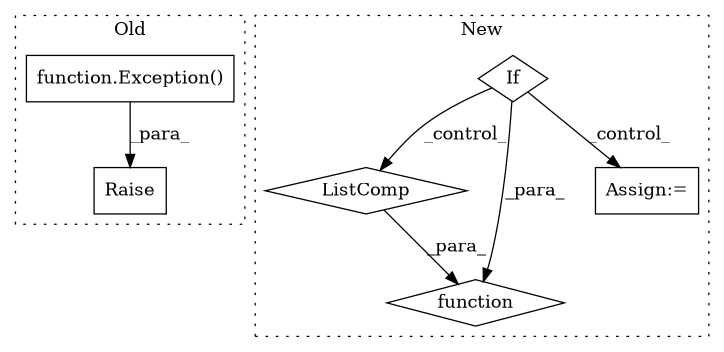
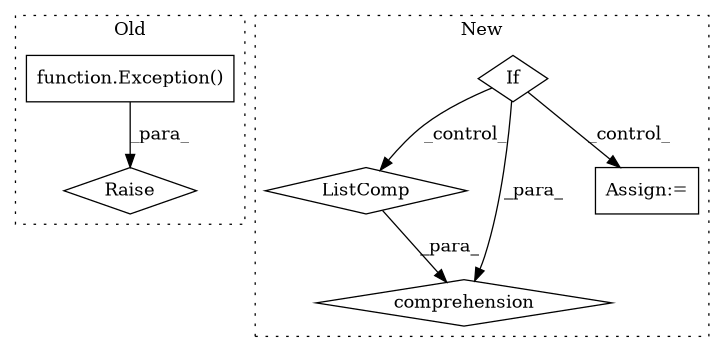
(130, 191) -> (130, 191)
(476, 303) -> (464, 303)
